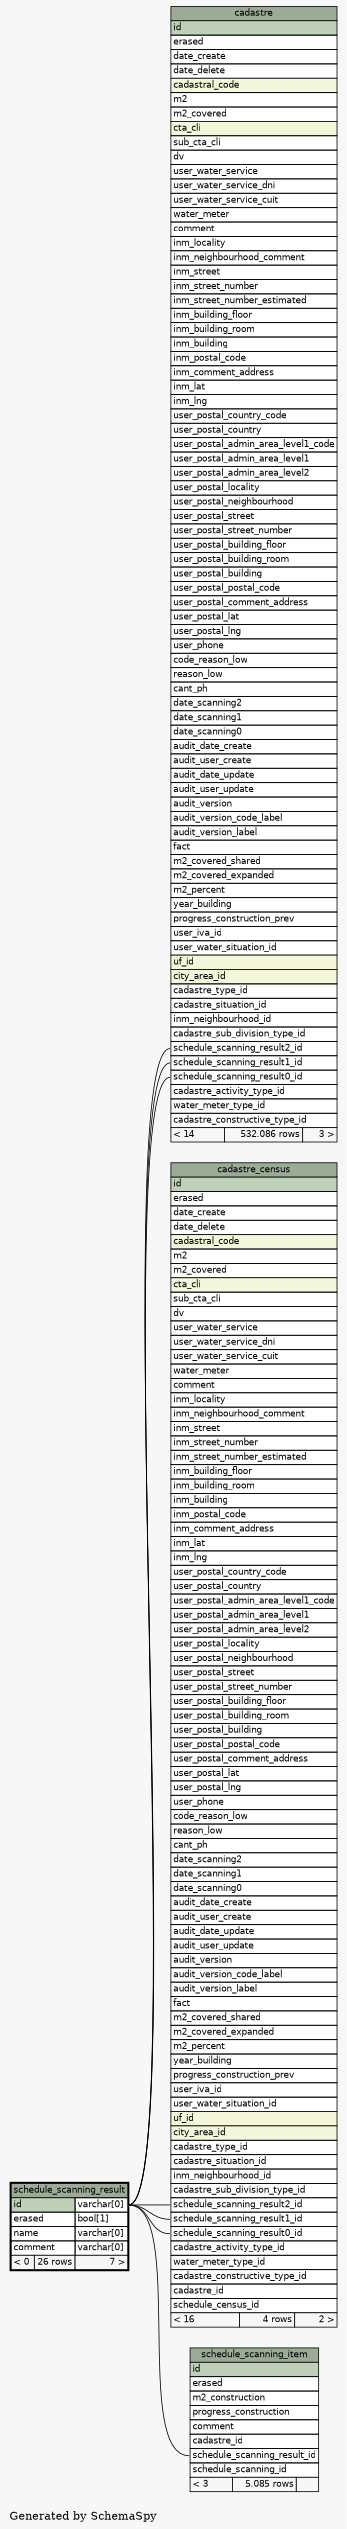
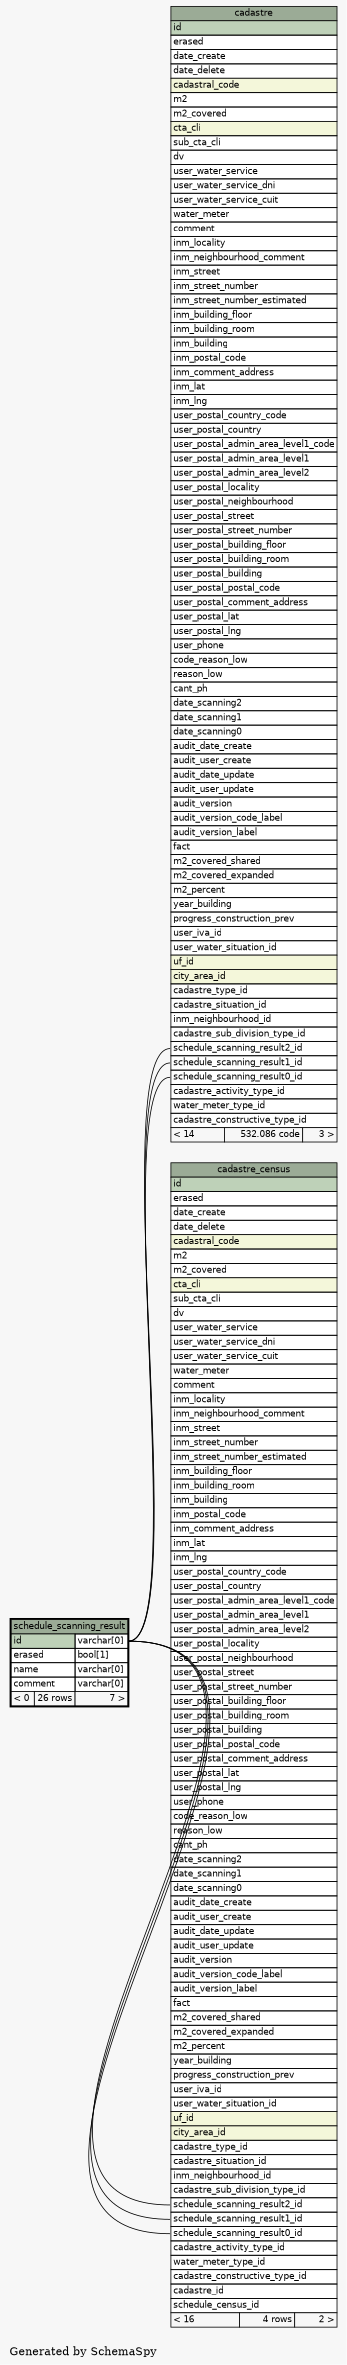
(270, 1134) -> (270, 1134)
(254, 2420) -> none
